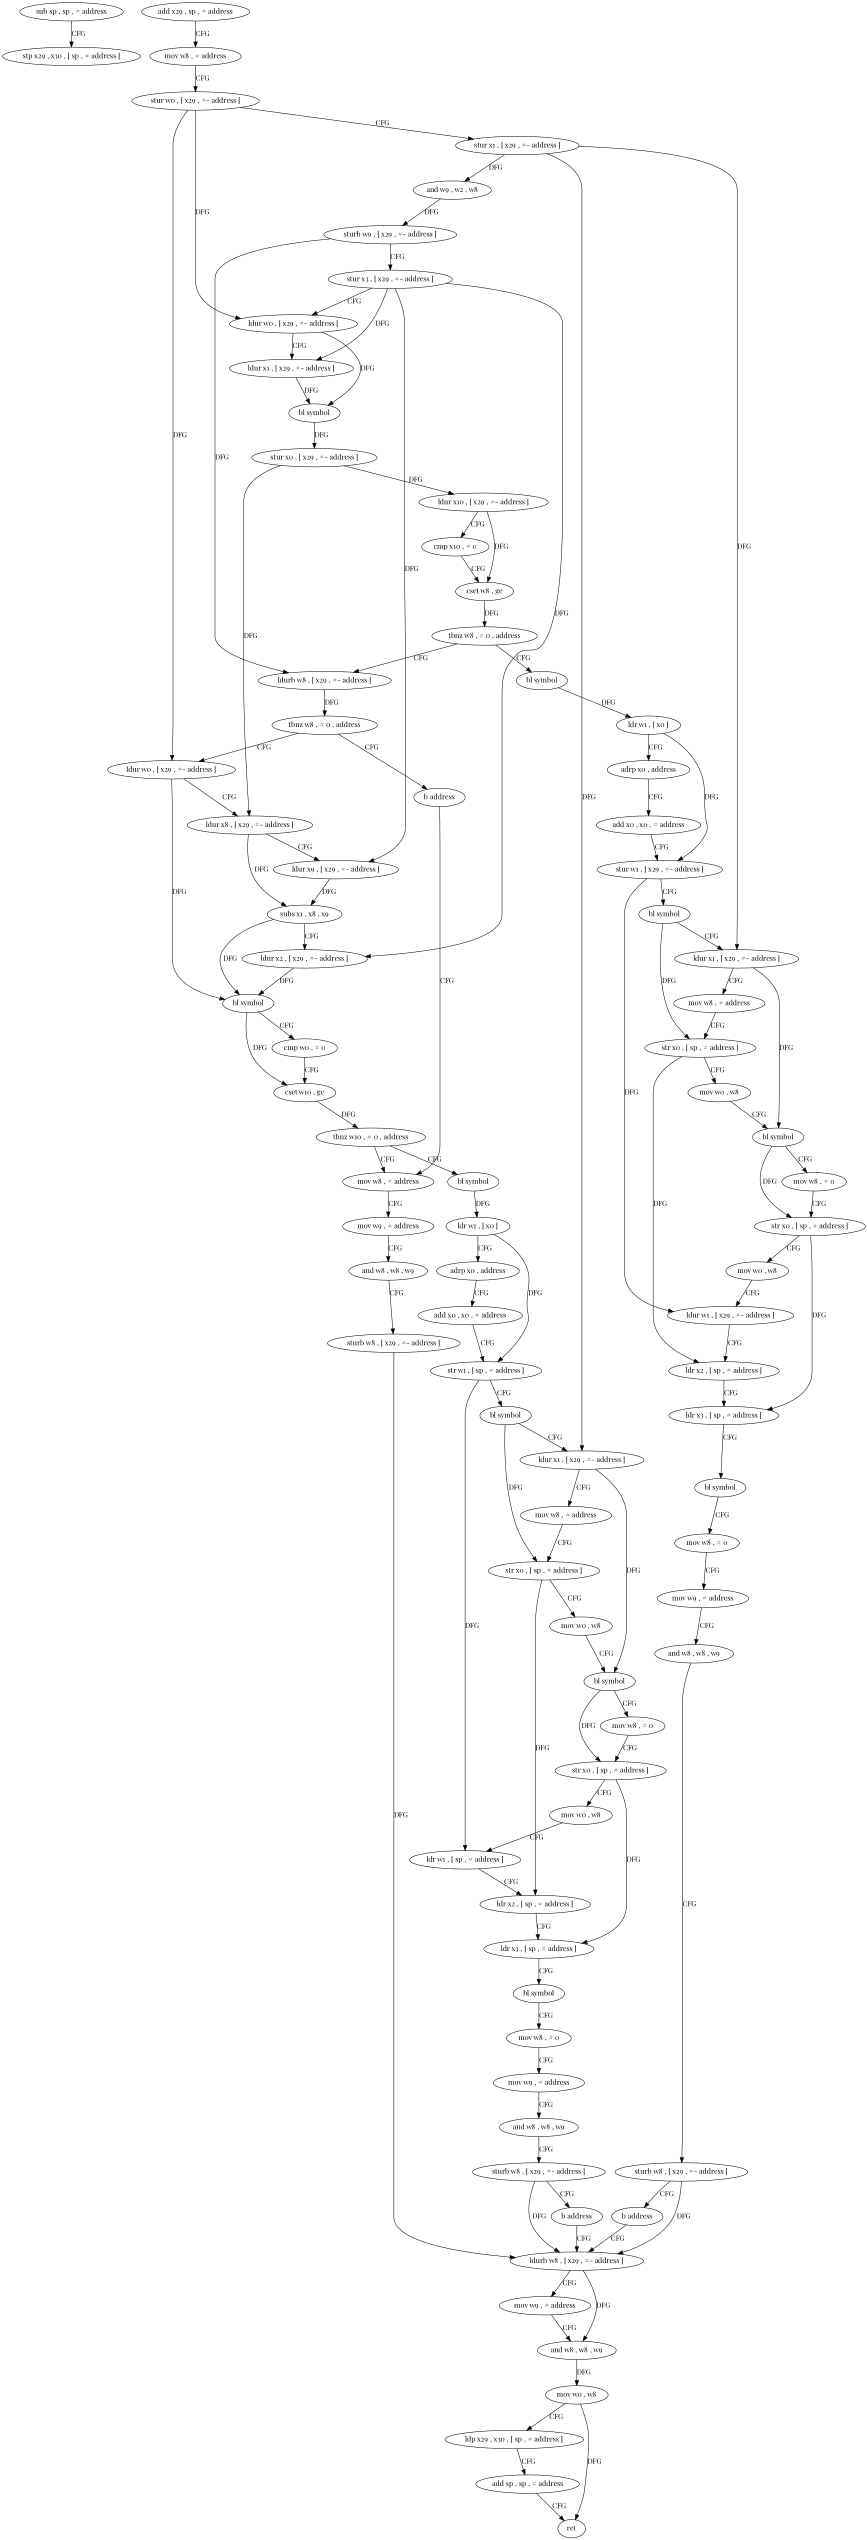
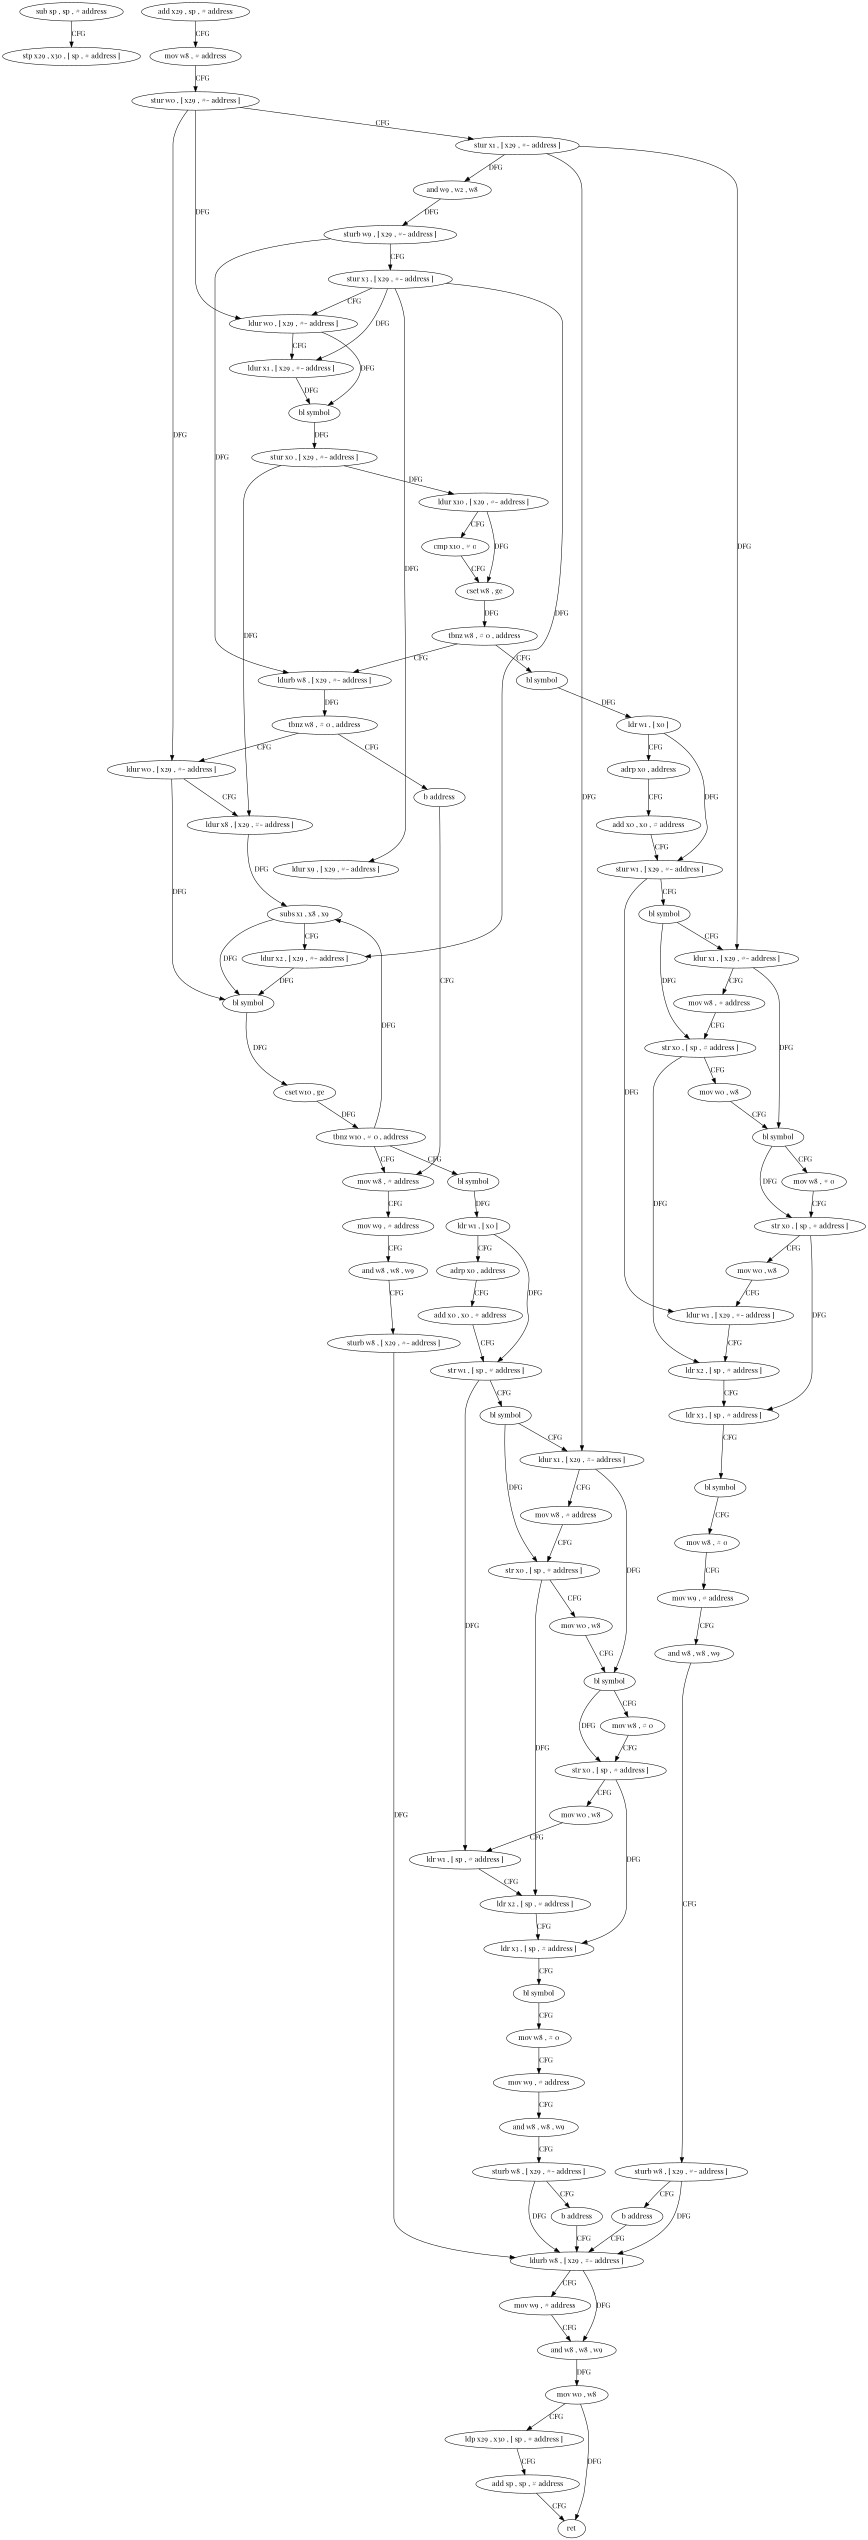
(291, 846) -> none
(322, 890) -> (382, 1014)
(305, 1048) -> none
